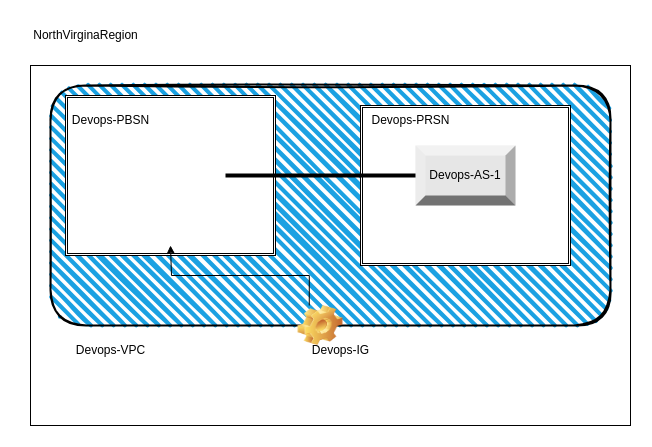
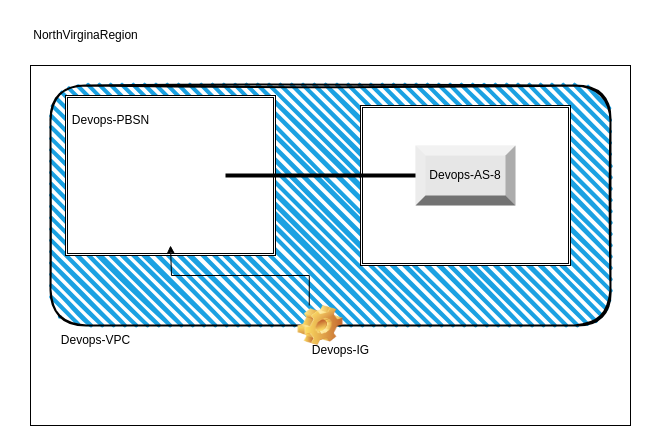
(411, 121) -> none
(466, 176) -> (466, 176)
(111, 351) -> (96, 341)
